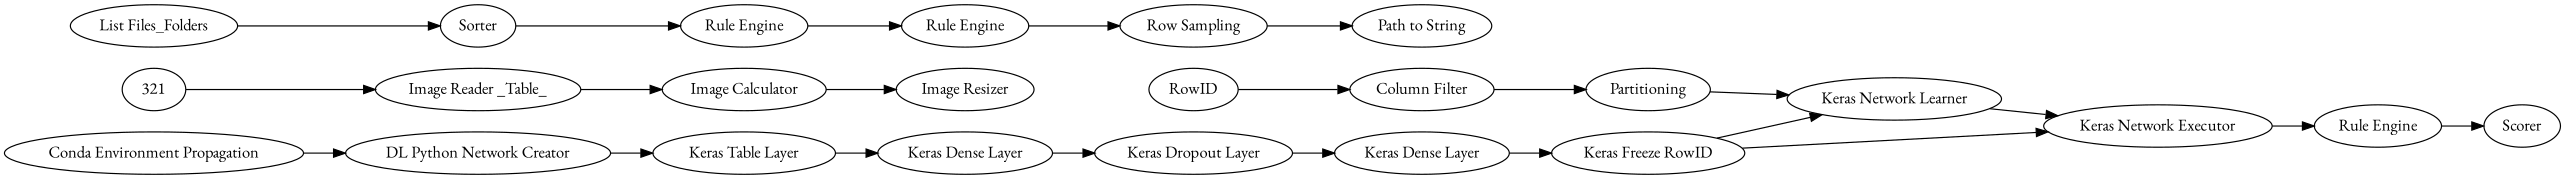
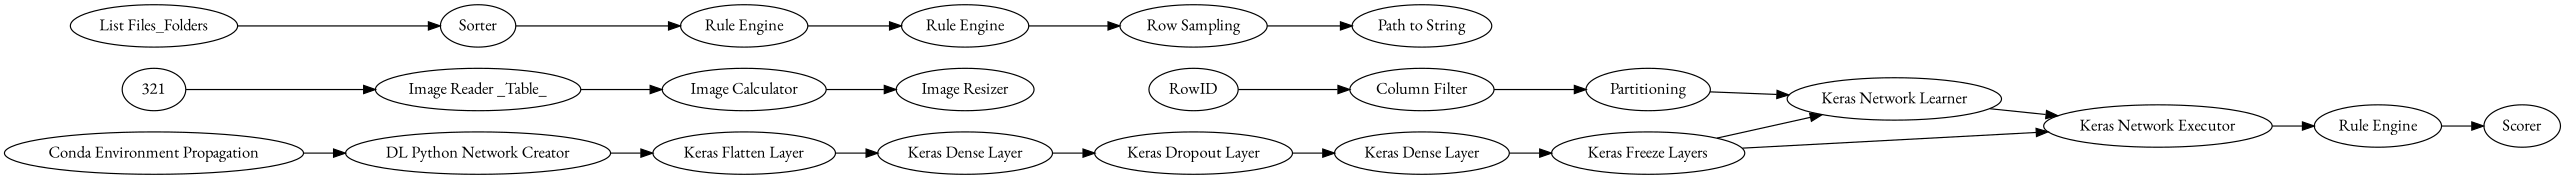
(744, 153) -> (744, 153)
(1648, 153) -> (1648, 153)
